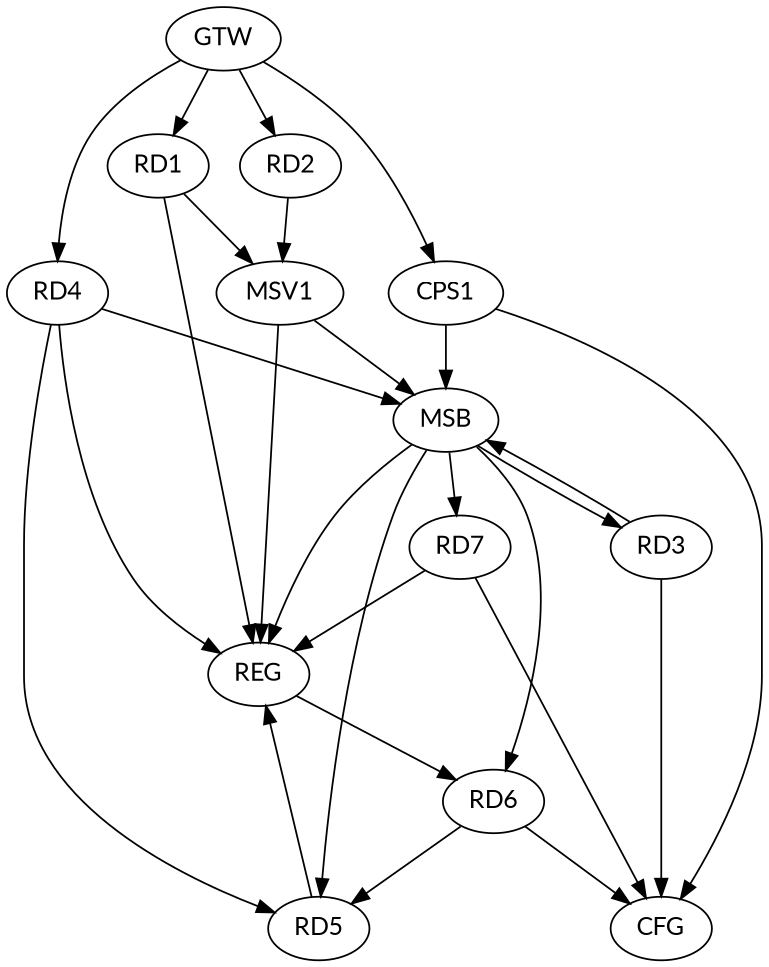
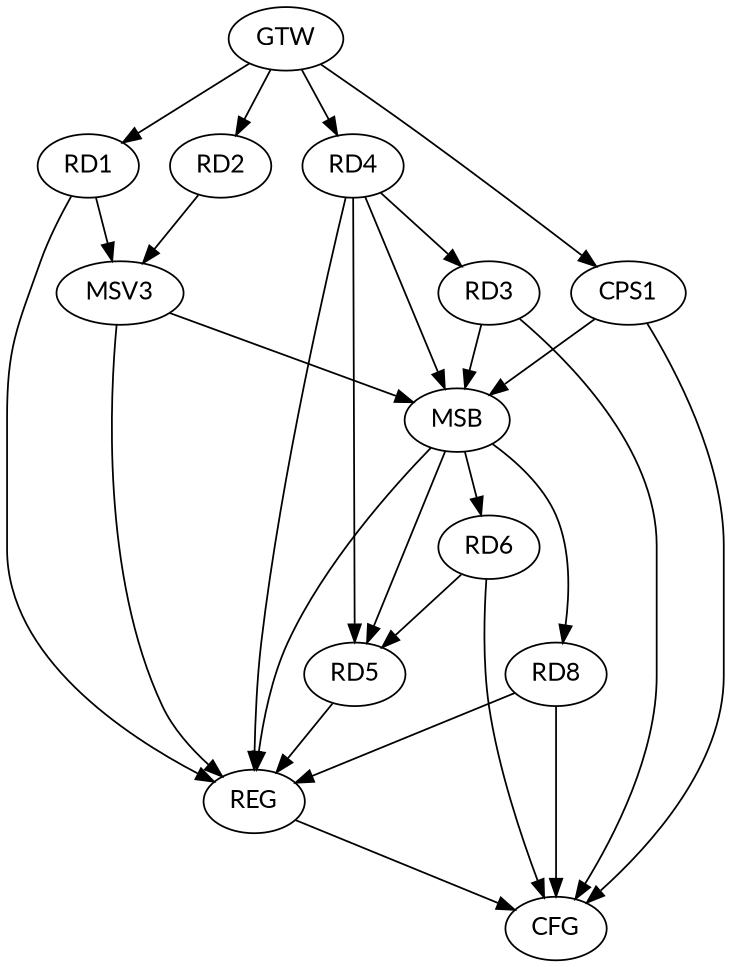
(280, 293) -> (120, 293)
(541, 483) -> (414, 223)
(460, 547) -> (556, 674)
(368, 734) -> (397, 862)
